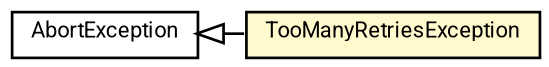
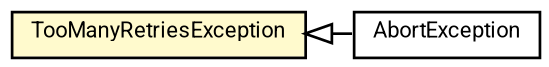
(234, 34) -> (342, 34)
